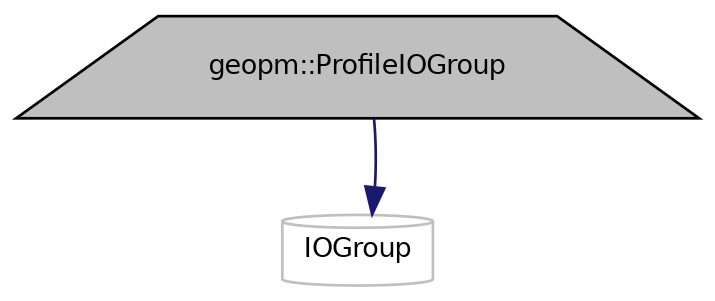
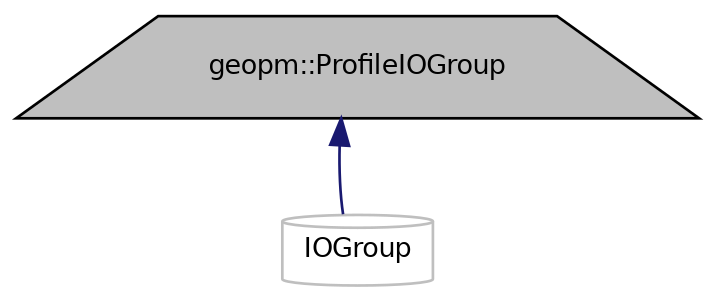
(376, 153) -> (340, 180)
